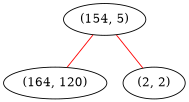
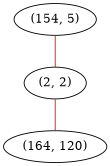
(80, 51) -> (55, 115)
